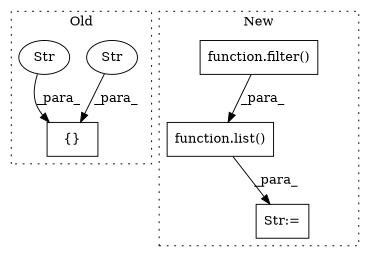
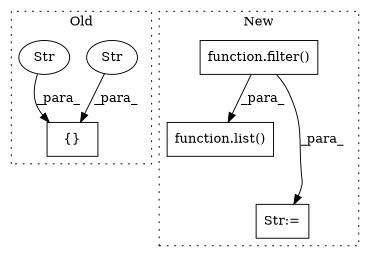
(248, 177) -> (300, 133)
